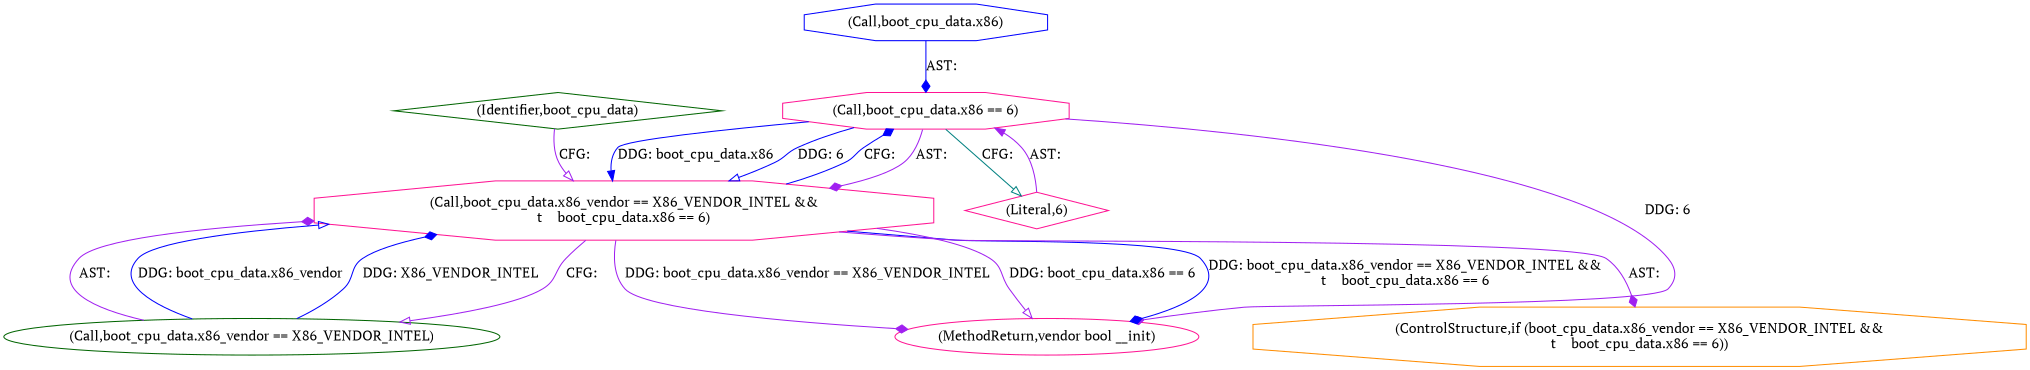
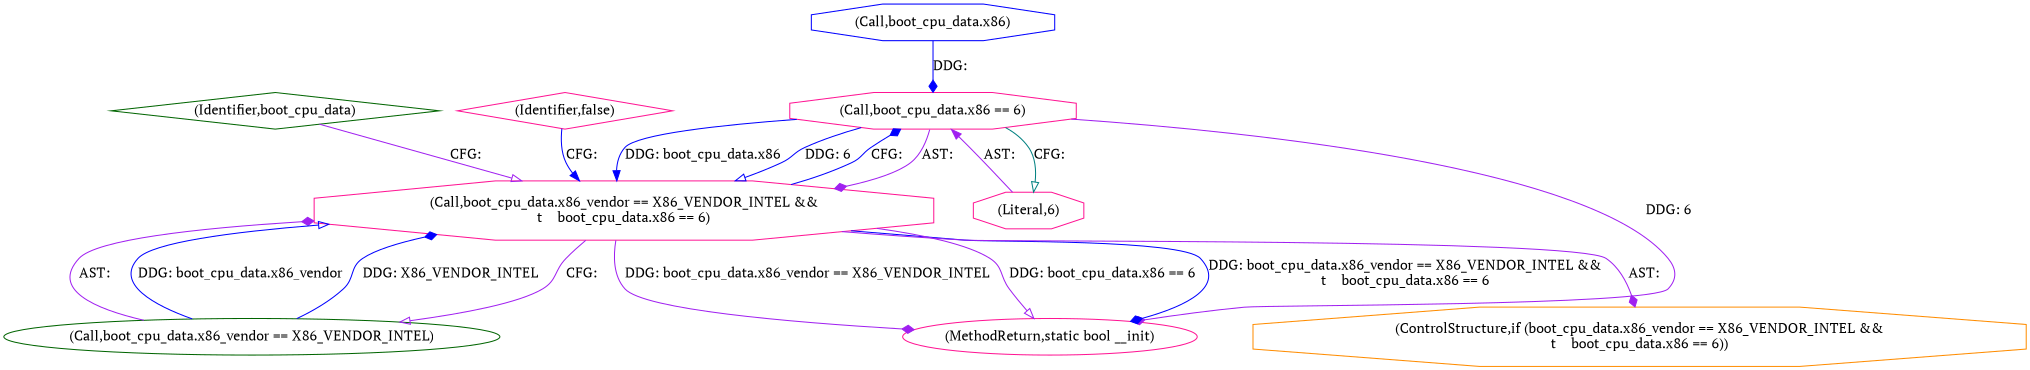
(944, 67) -> (952, 67)
none -> (565, 111)
(1037, 211) -> (1029, 211)
(1047, 337) -> (1050, 337)
